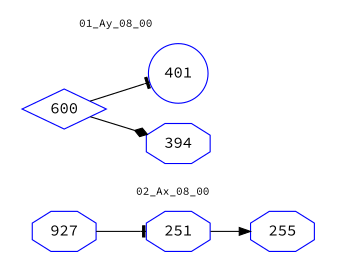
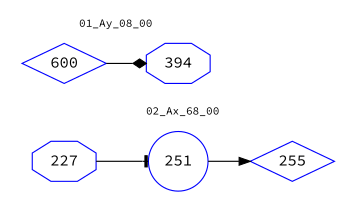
(178, 73) -> none
(173, 192) -> (183, 112)
(64, 231) -> (64, 161)
(178, 231) -> (178, 161)
(282, 231) -> (292, 161)
